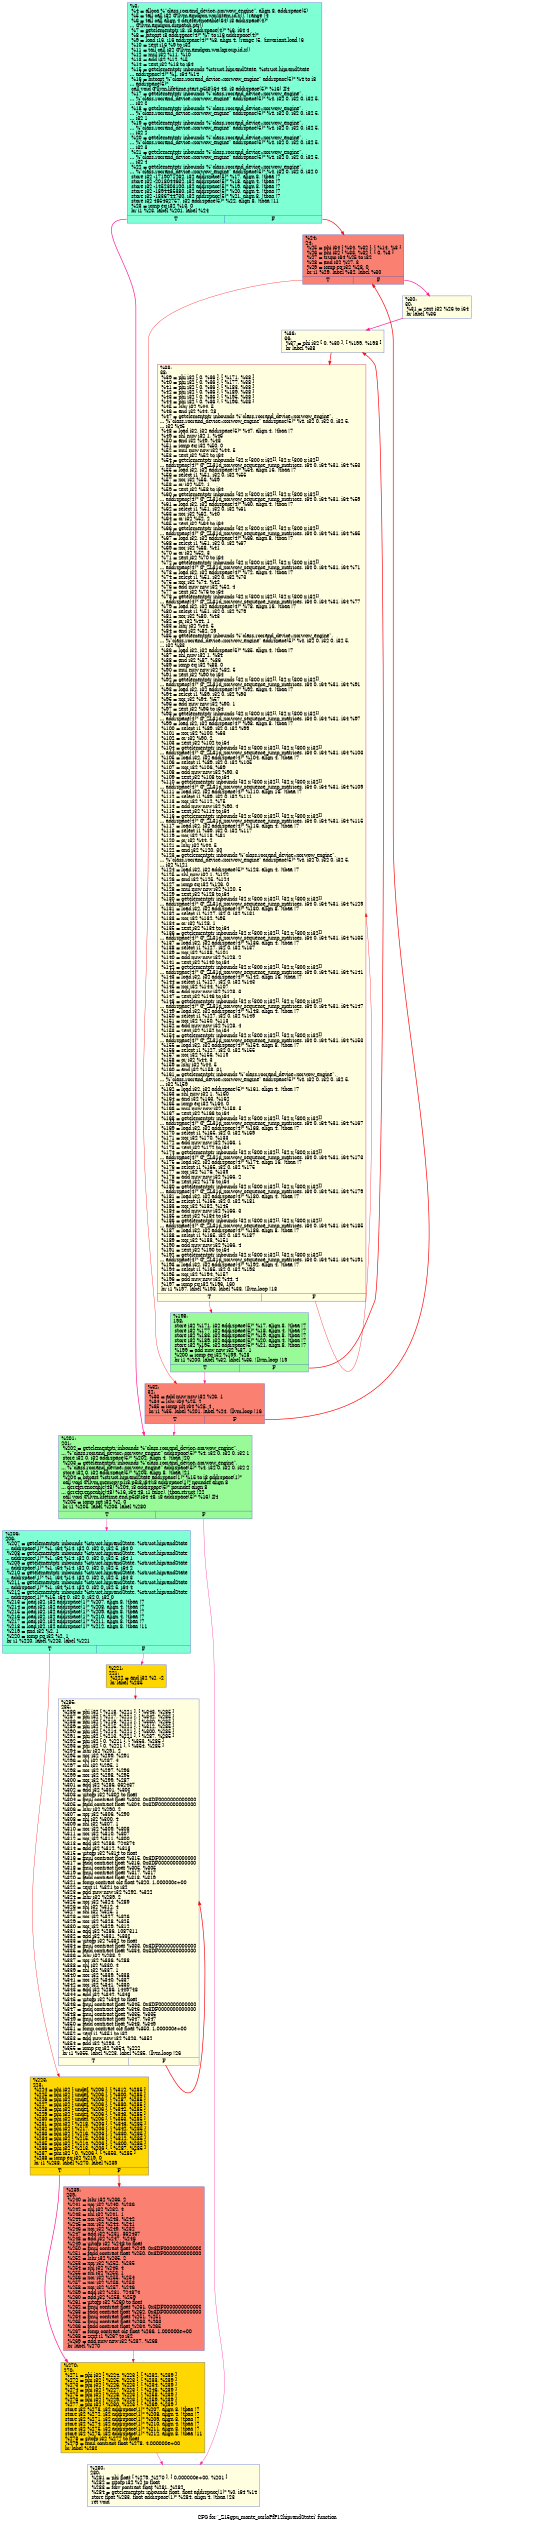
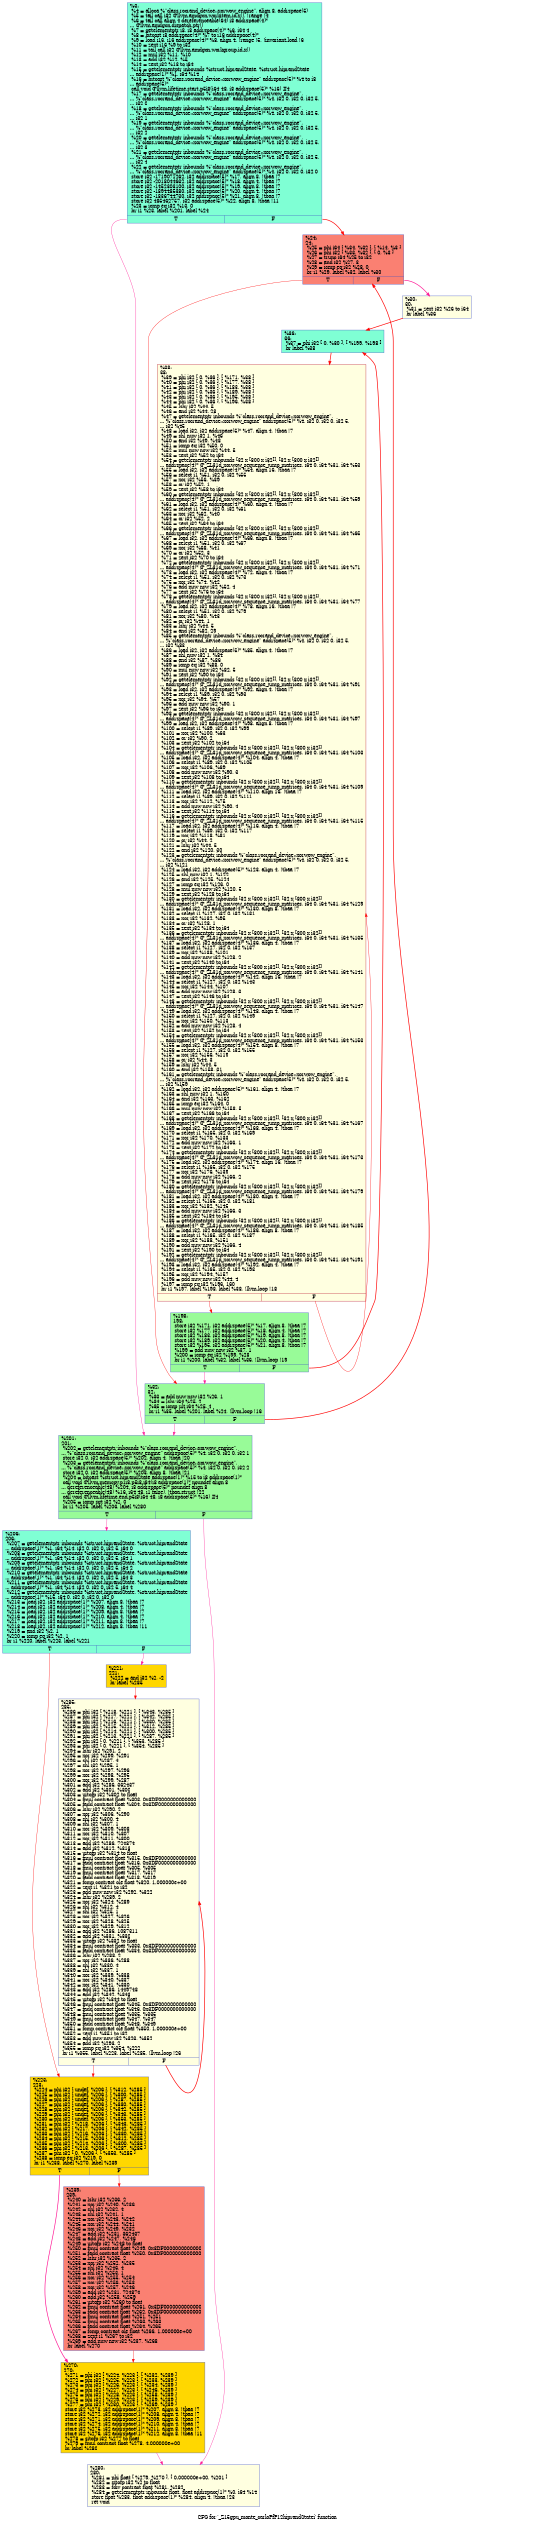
(164, 75) -> (164, 75)
(386, 324) -> (386, 324)
(333, 341) -> (333, 341)
(136, 819) -> (136, 819)
(205, 1404) -> (205, 1404)
none -> (93, 2069)
(119, 2179) -> (119, 2179)
